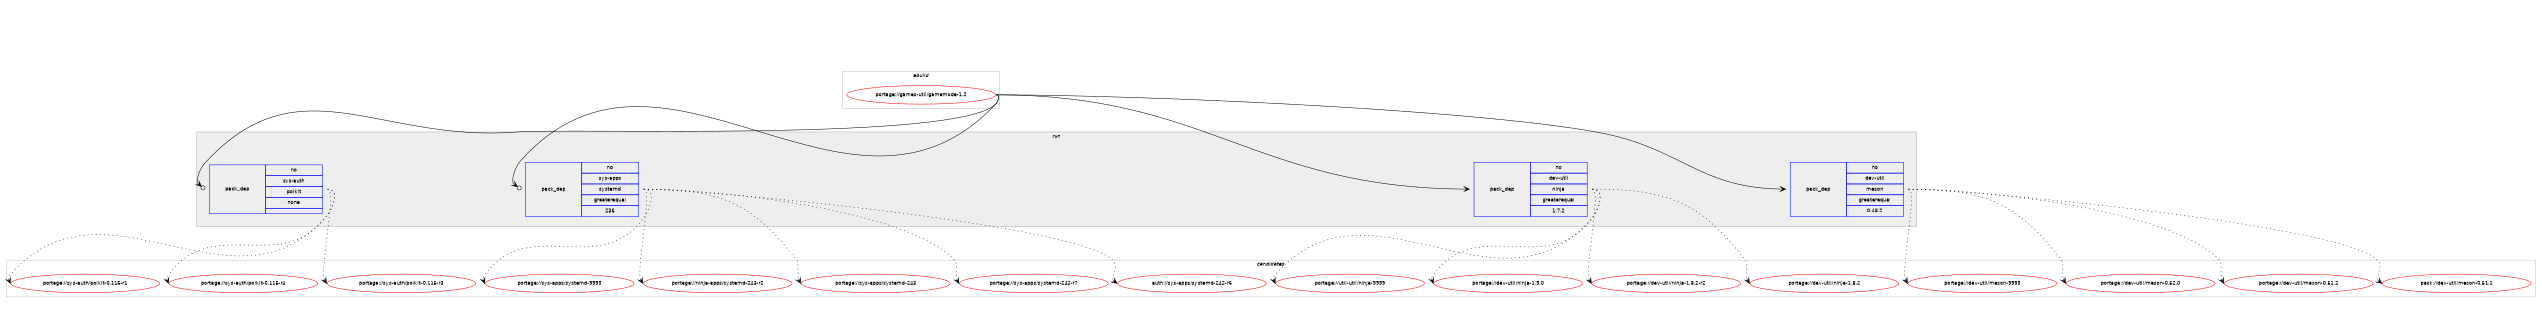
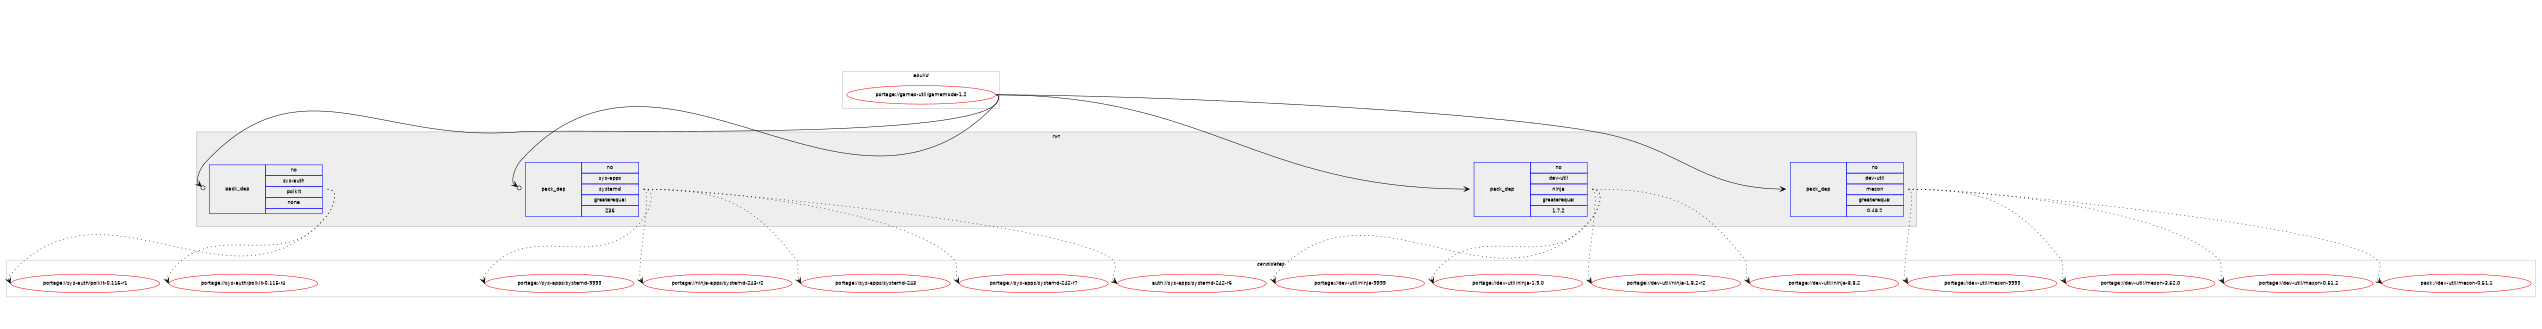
(401, 283) -> none
(1350, 283) -> (1350, 283)
(1824, 283) -> (1824, 283)
(2141, 283) -> (2141, 283)
